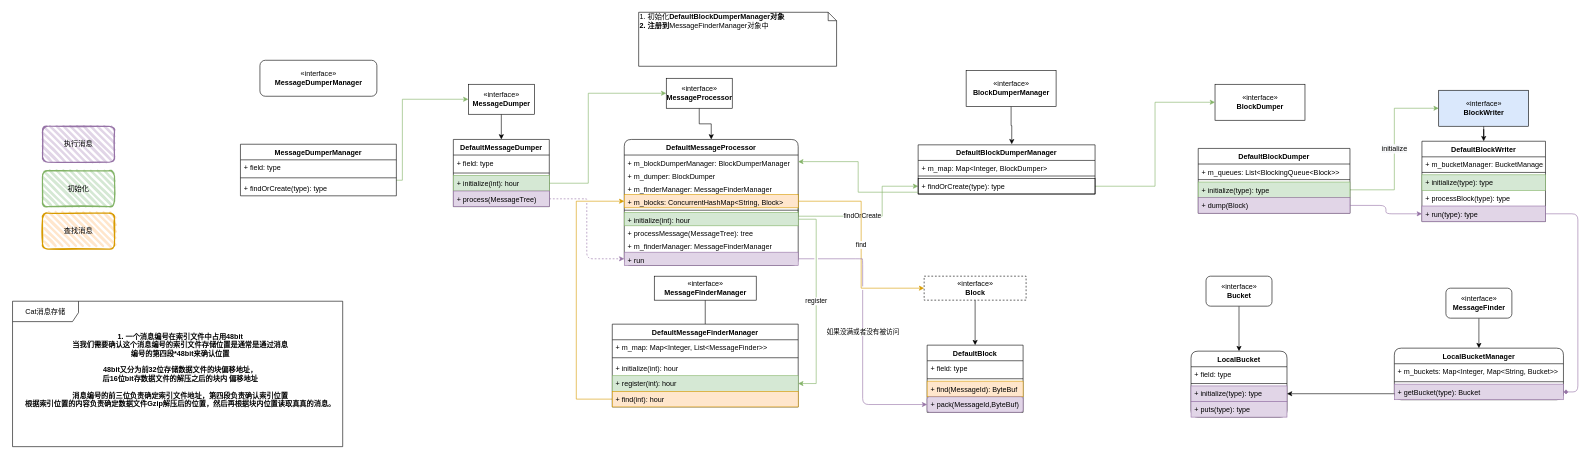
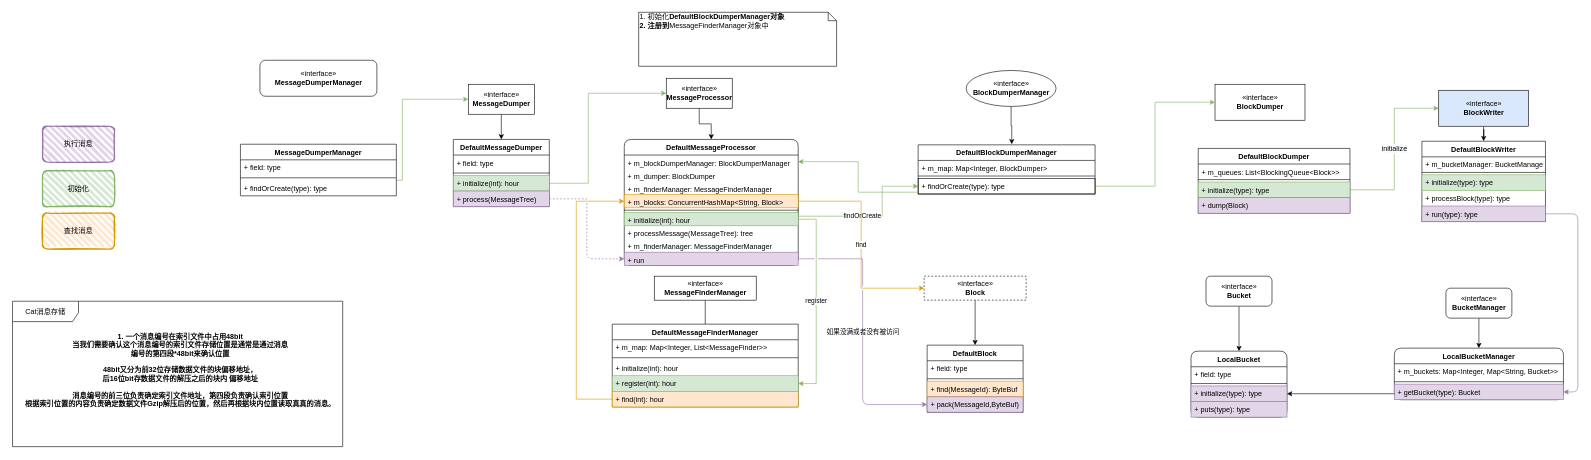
(1011, 89) -> (1011, 89)
(1376, 206) -> none
(1480, 303) -> (1480, 303)
(1570, 392) -> (1569, 392)
